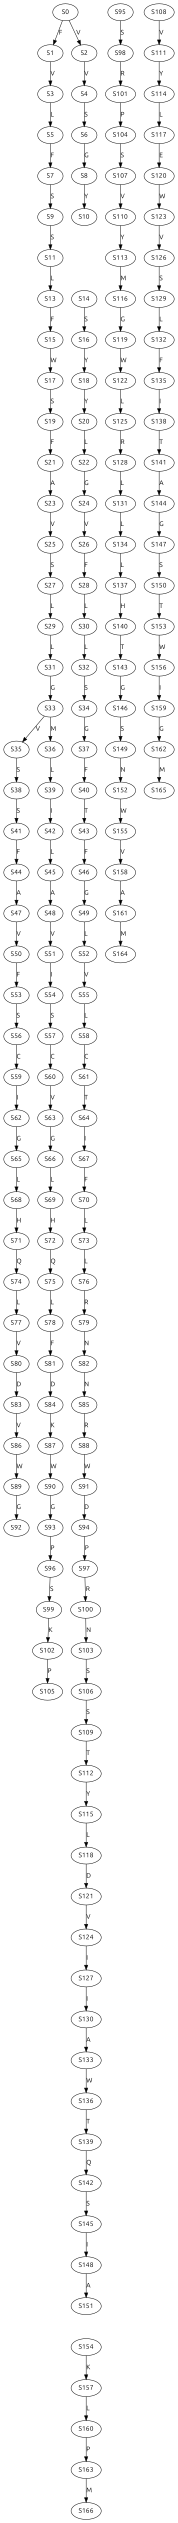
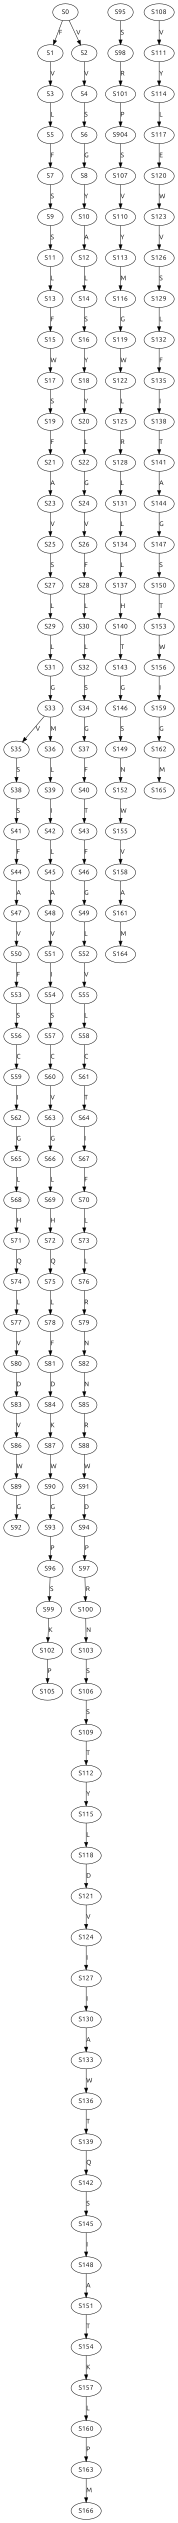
(121, 135) -> (121, 135)
none -> (84, 258)
none -> (86, 2324)
